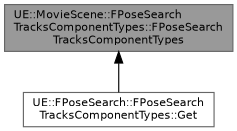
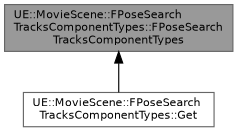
(119, 110) -> (119, 110)
